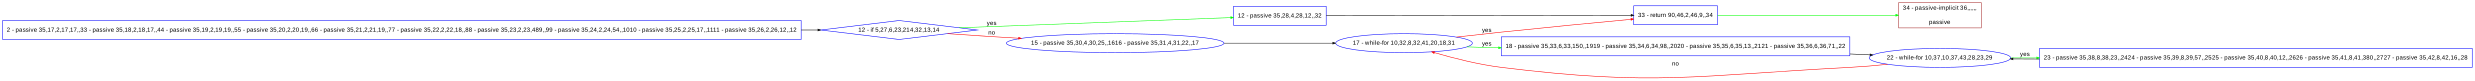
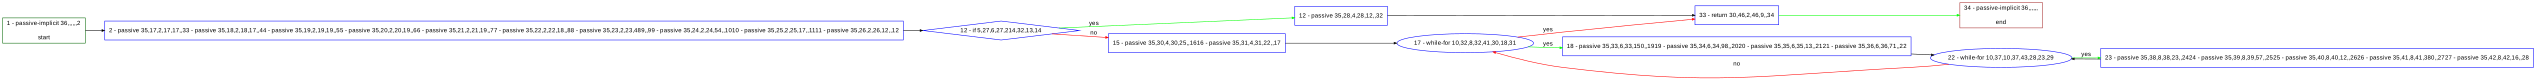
(1676, 15) -> (1737, 15)
(1940, 15) -> (2001, 15)
(899, 30) -> (1001, 31)
none -> (44, 31)
(1115, 43) -> (1197, 43)
(1404, 43) -> (1465, 43)
